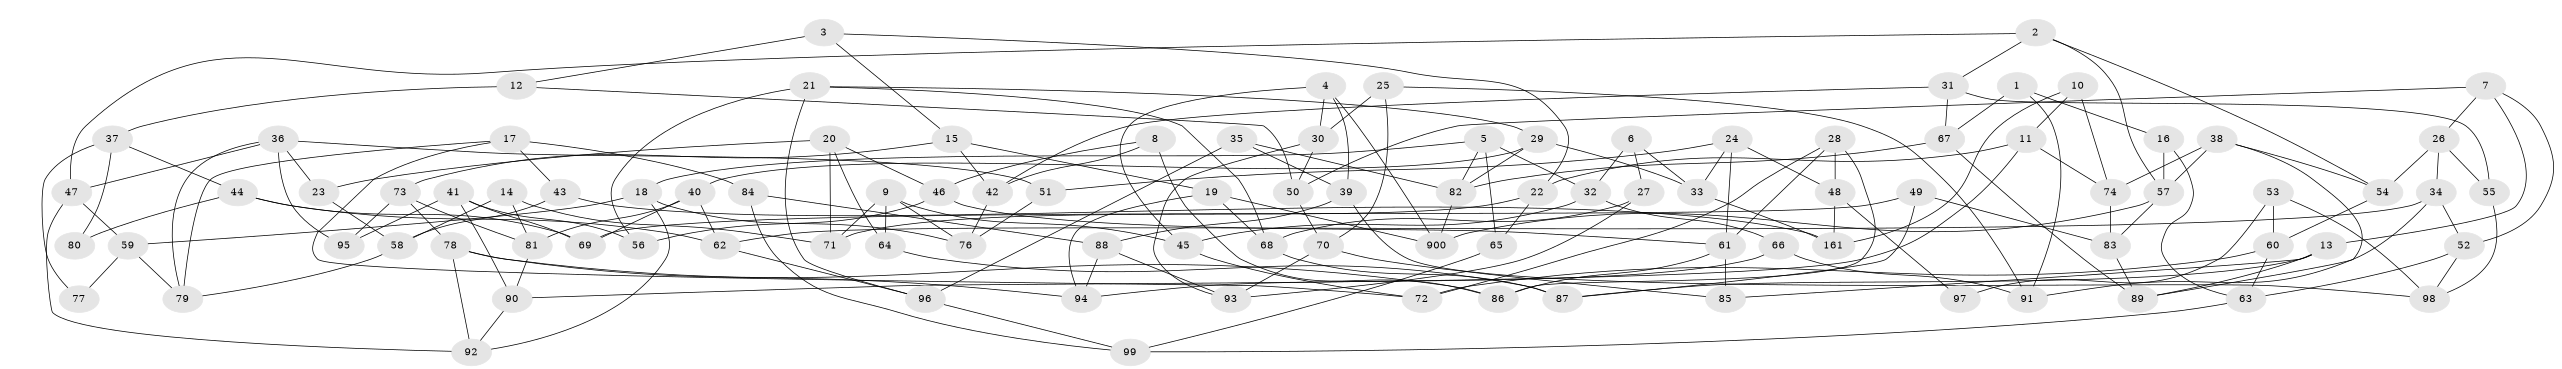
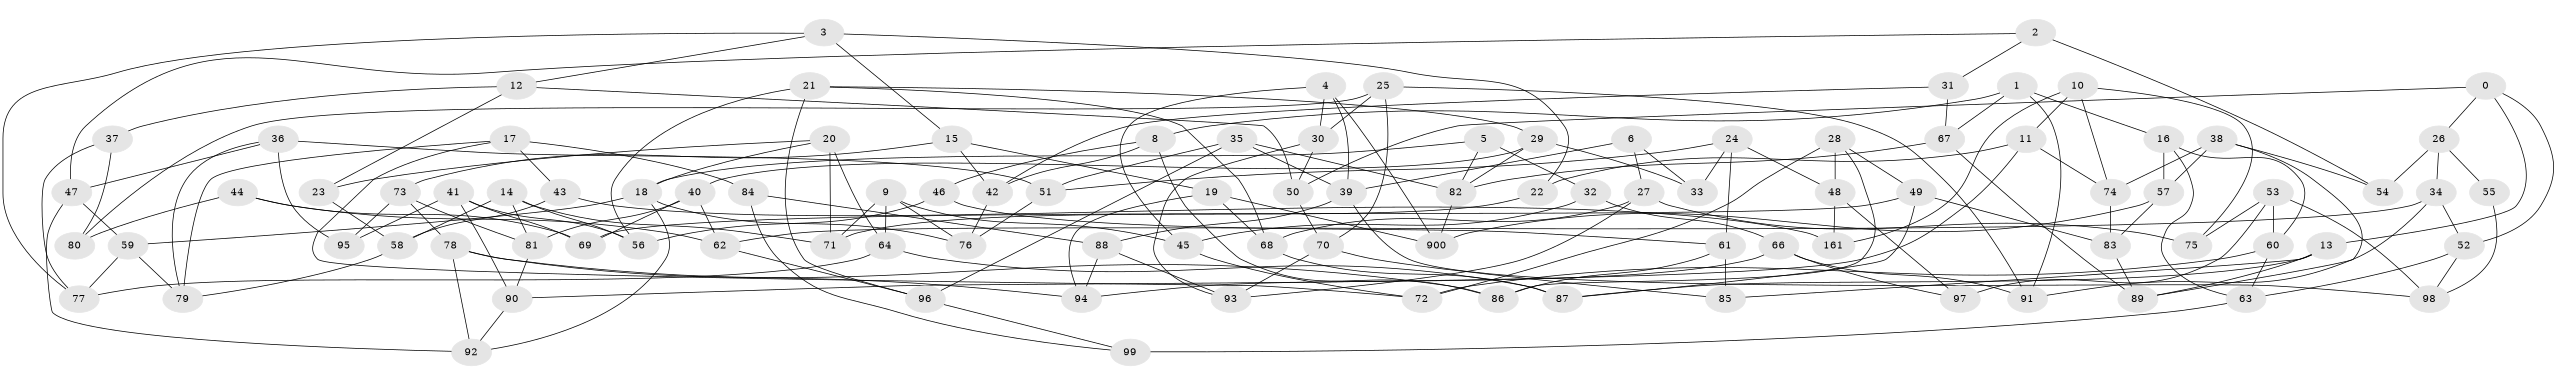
none -> (300, 47)
(2486, 86) -> (2486, 86)
(2118, 93) -> none
(2246, 104) -> none
none -> (743, 108)
none -> (1566, 115)
none -> (1148, 161)
(299, 166) -> (418, 139)
(1611, 166) -> (1452, 173)
(182, 169) -> none
(890, 169) -> (725, 162)
(1781, 192) -> (1876, 166)
(1766, 217) -> none
none -> (573, 219)
(2324, 221) -> (2259, 158)
(1497, 246) -> none
none -> (2192, 246)
none -> (1863, 277)
none -> (485, 280)
